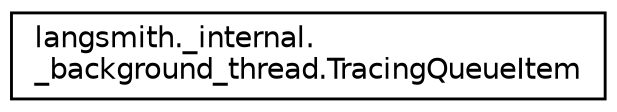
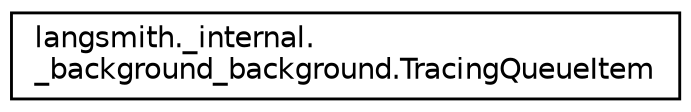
(308, 56) -> (346, 56)
